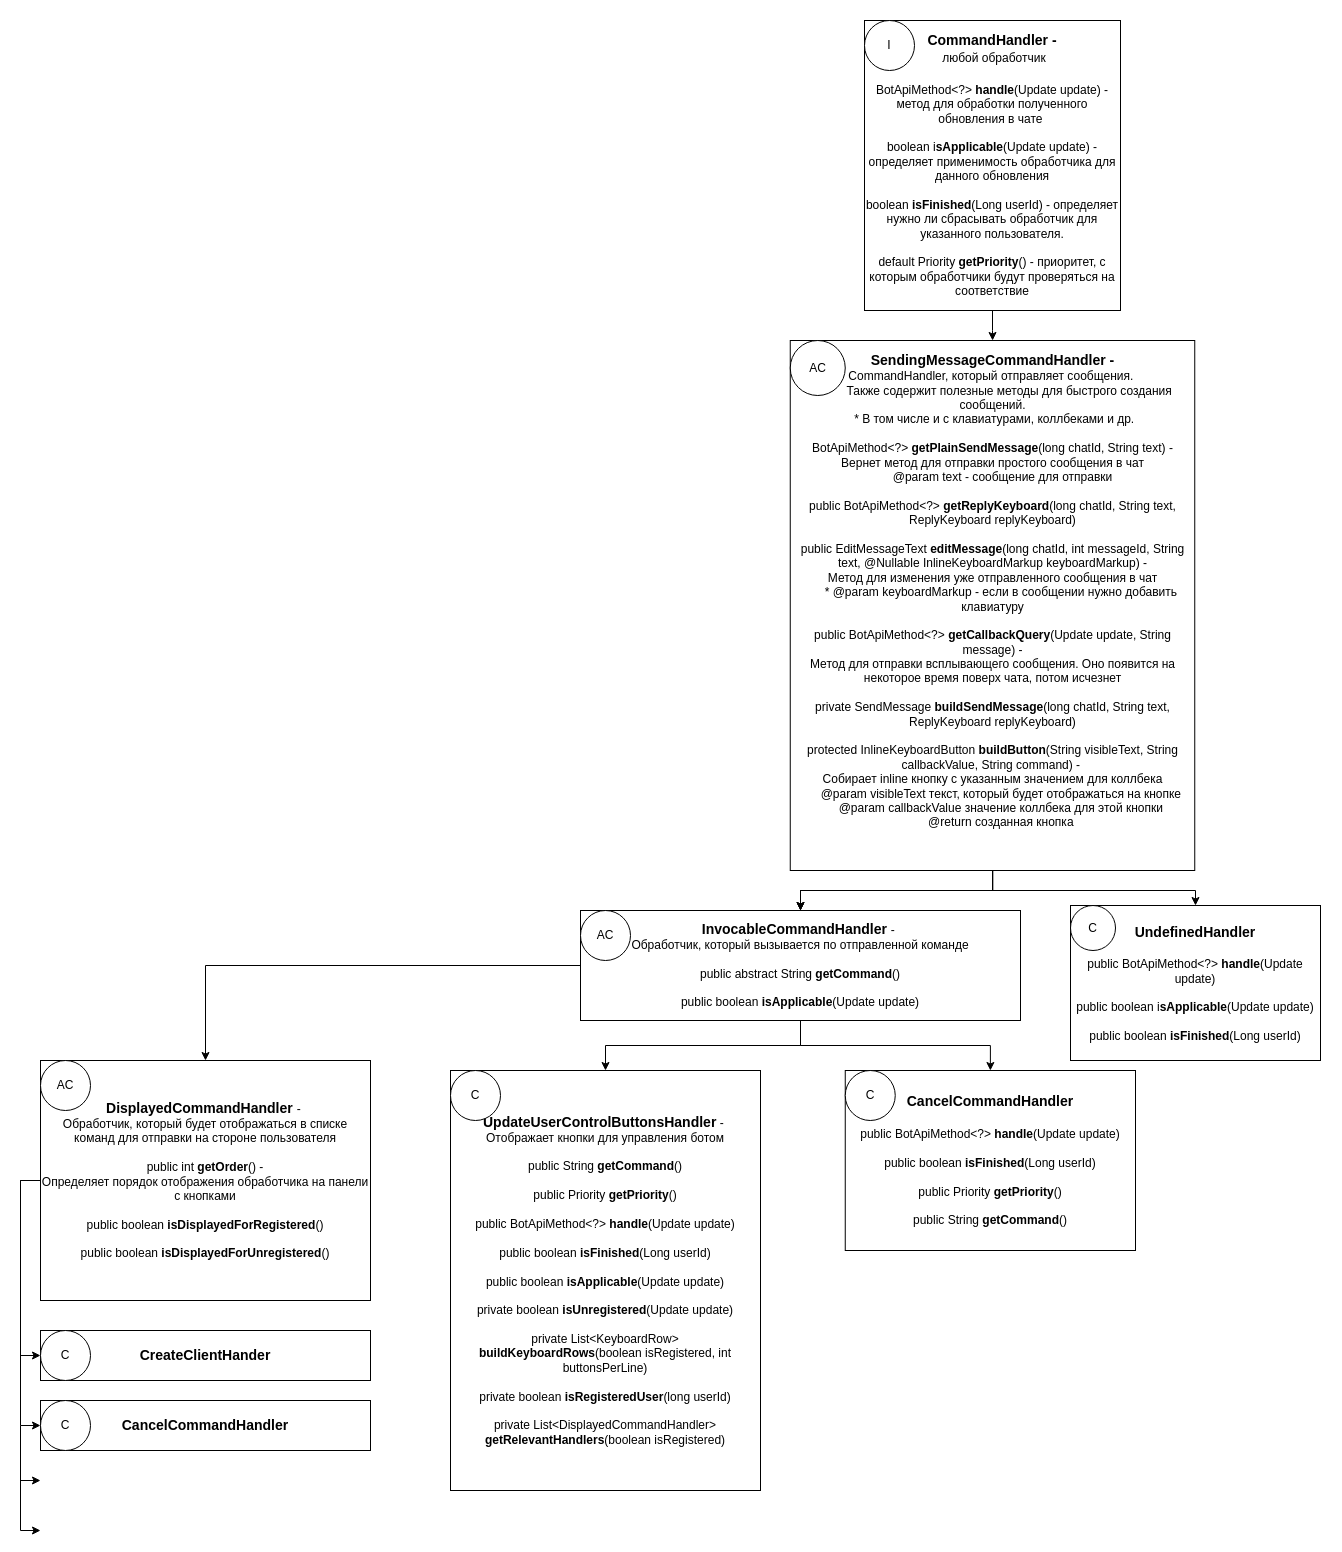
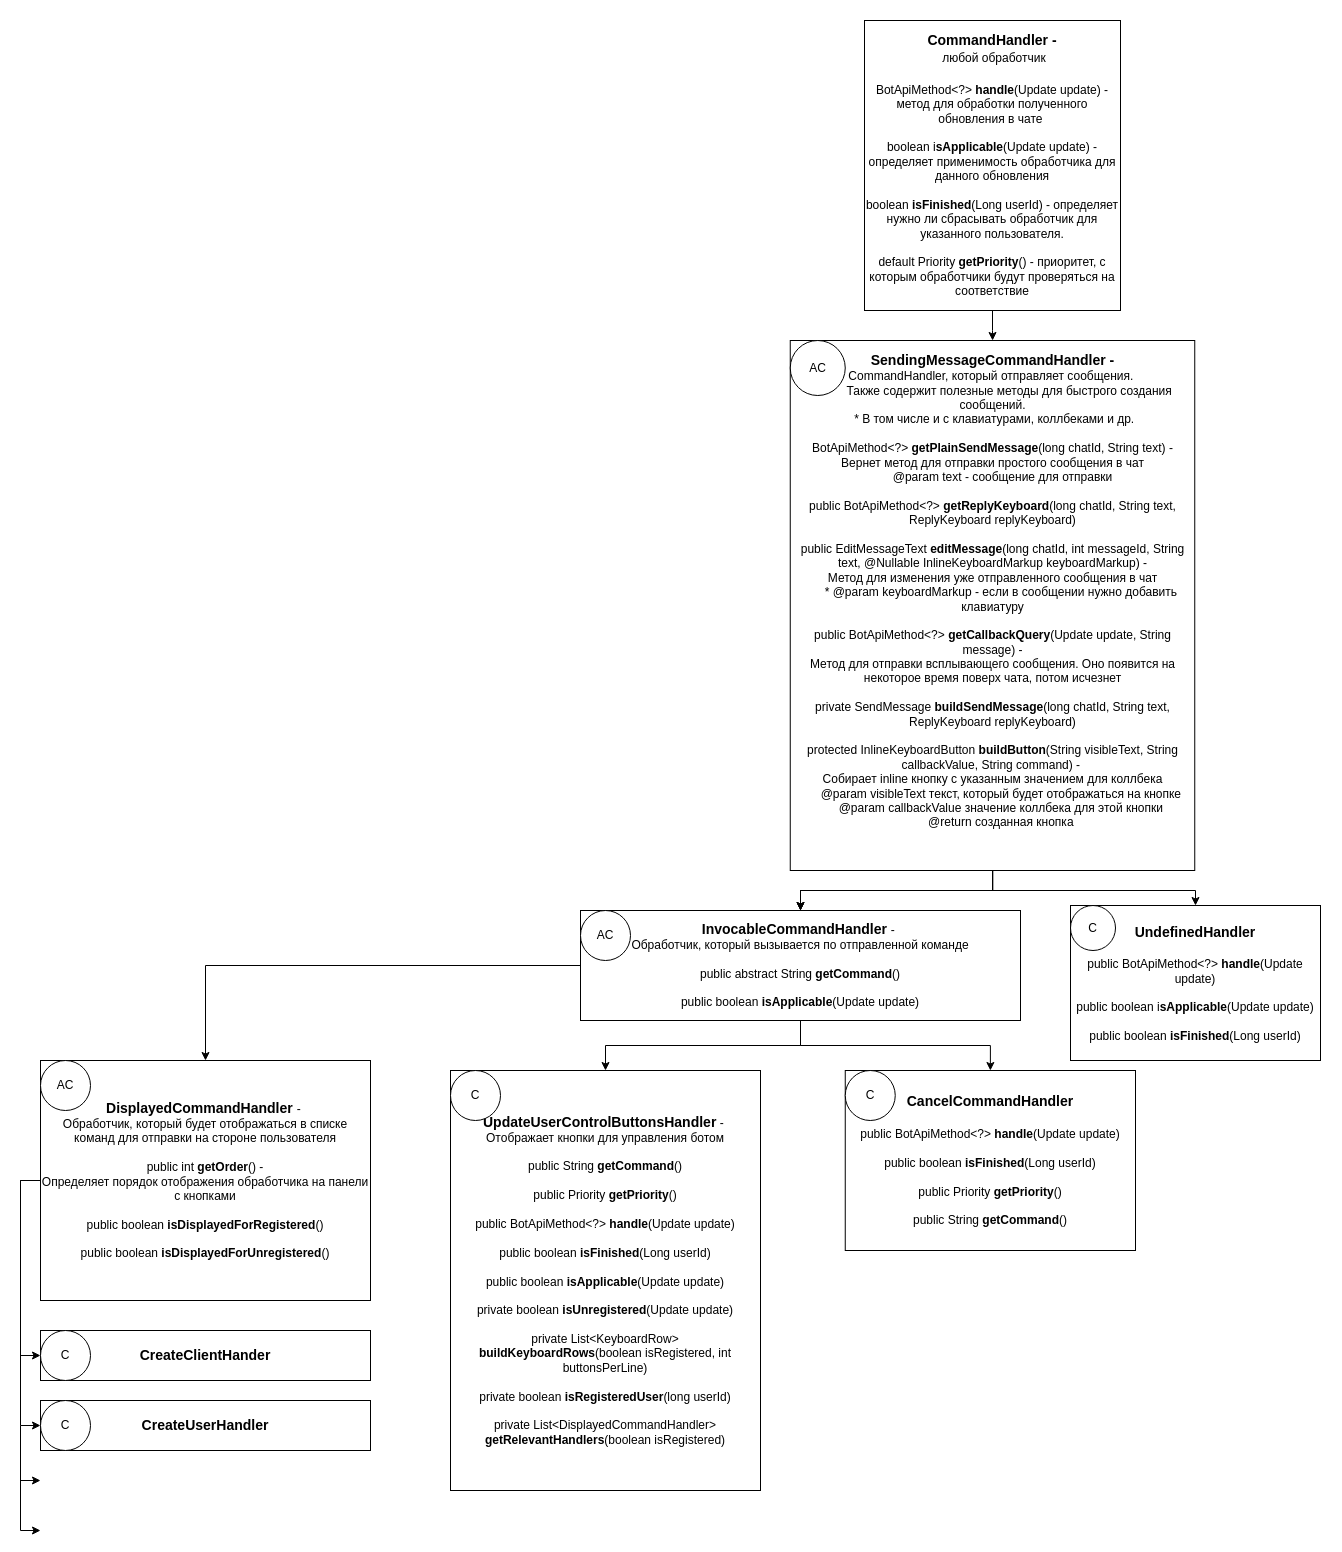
(890, 46) -> none
(206, 1426) -> (206, 1426)
